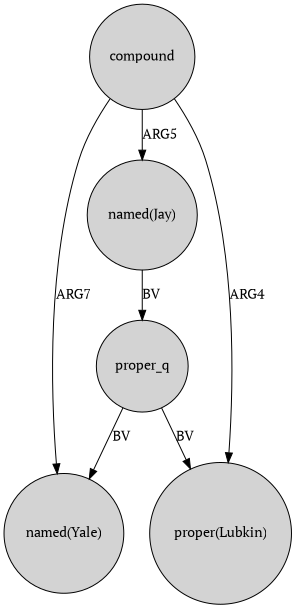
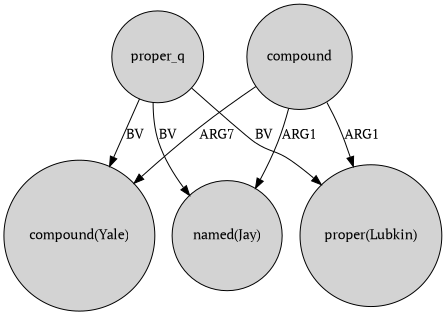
(160, 135) -> (300, 135)
(142, 290) -> (161, 148)
(247, 295) -> (362, 135)
(64, 533) -> (79, 236)
